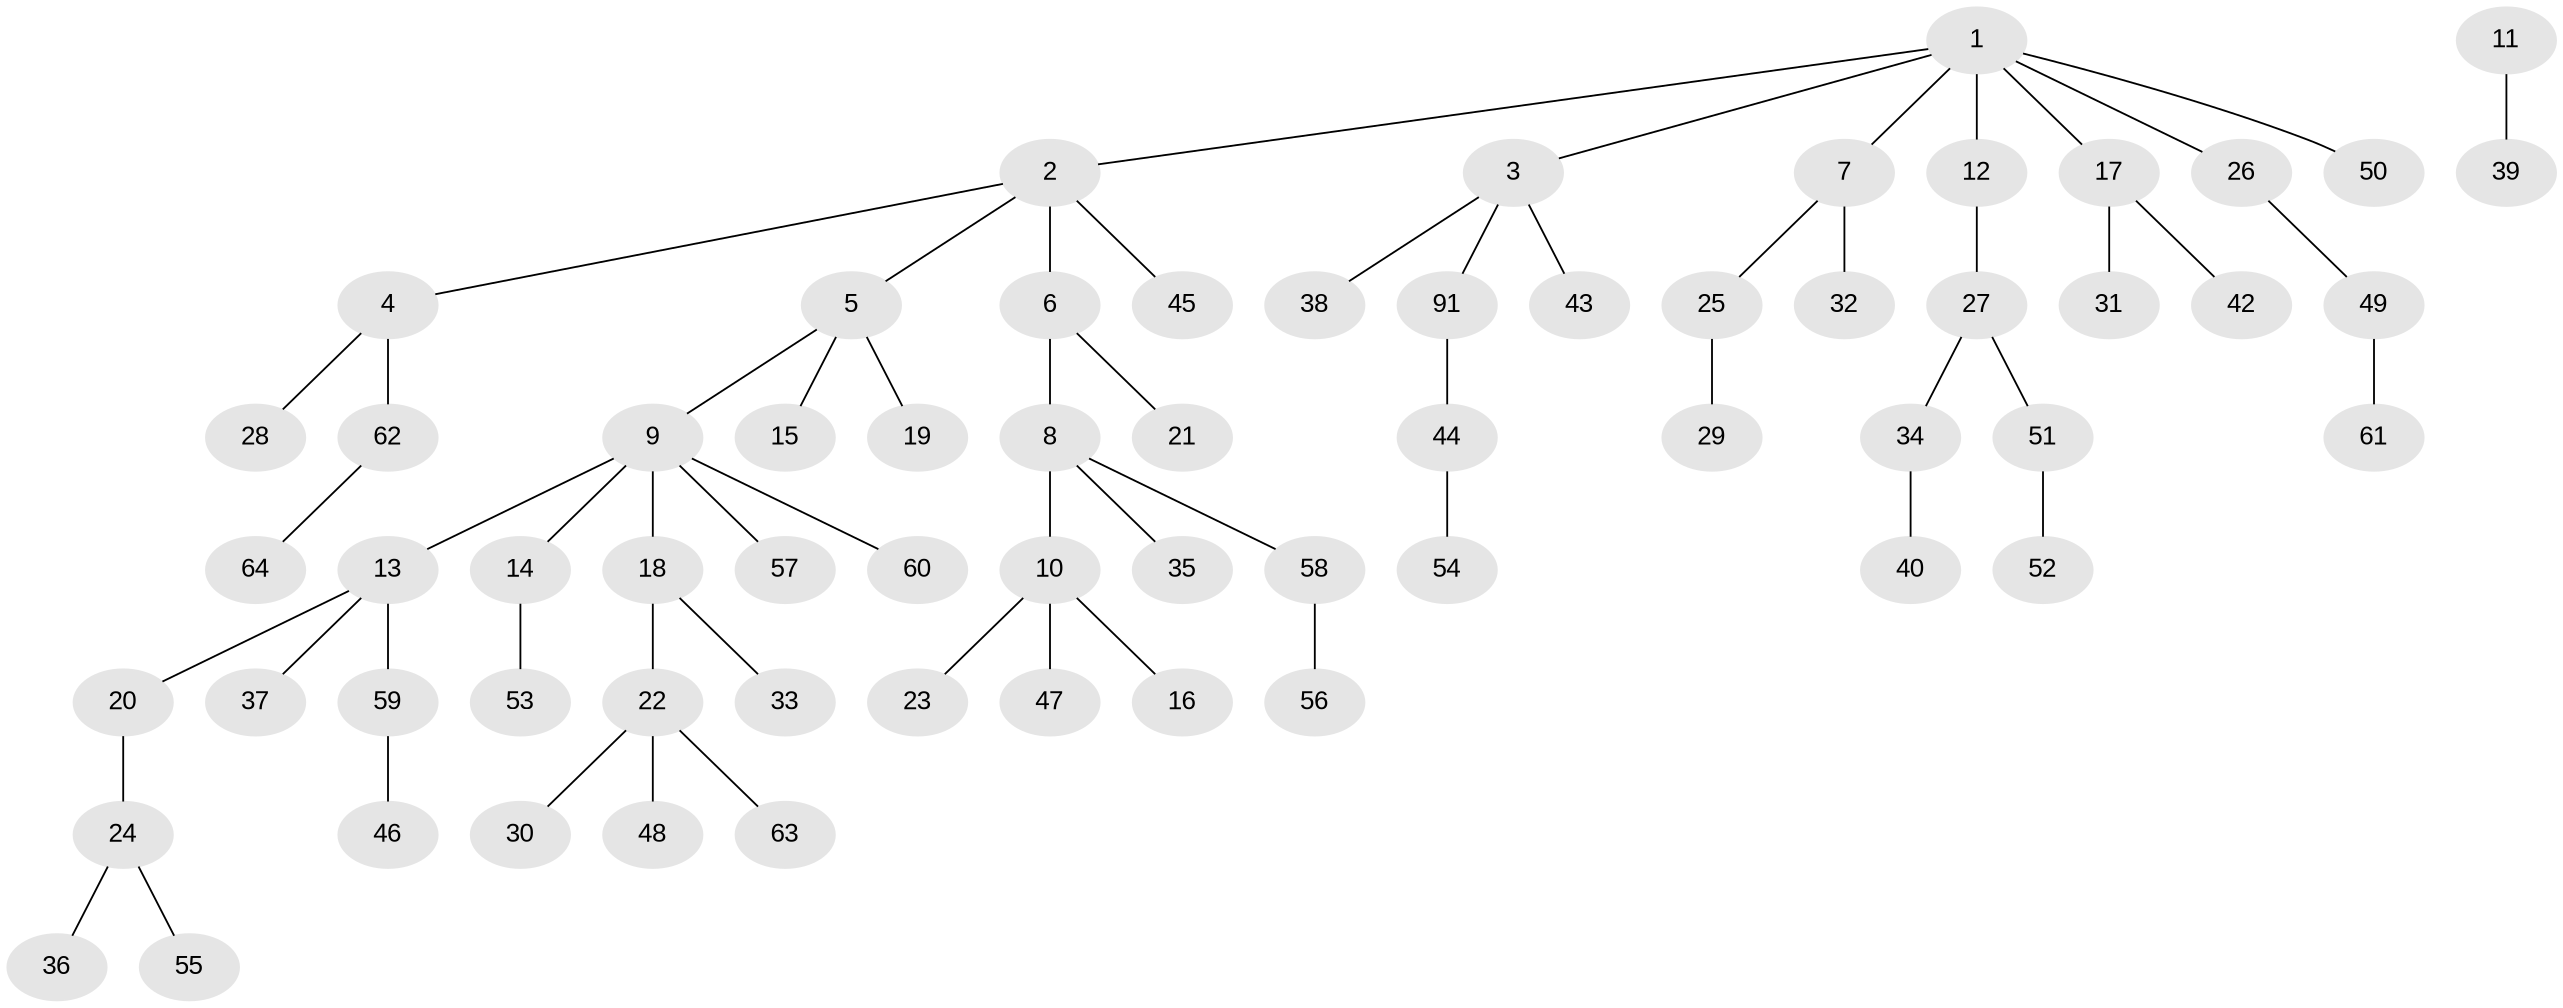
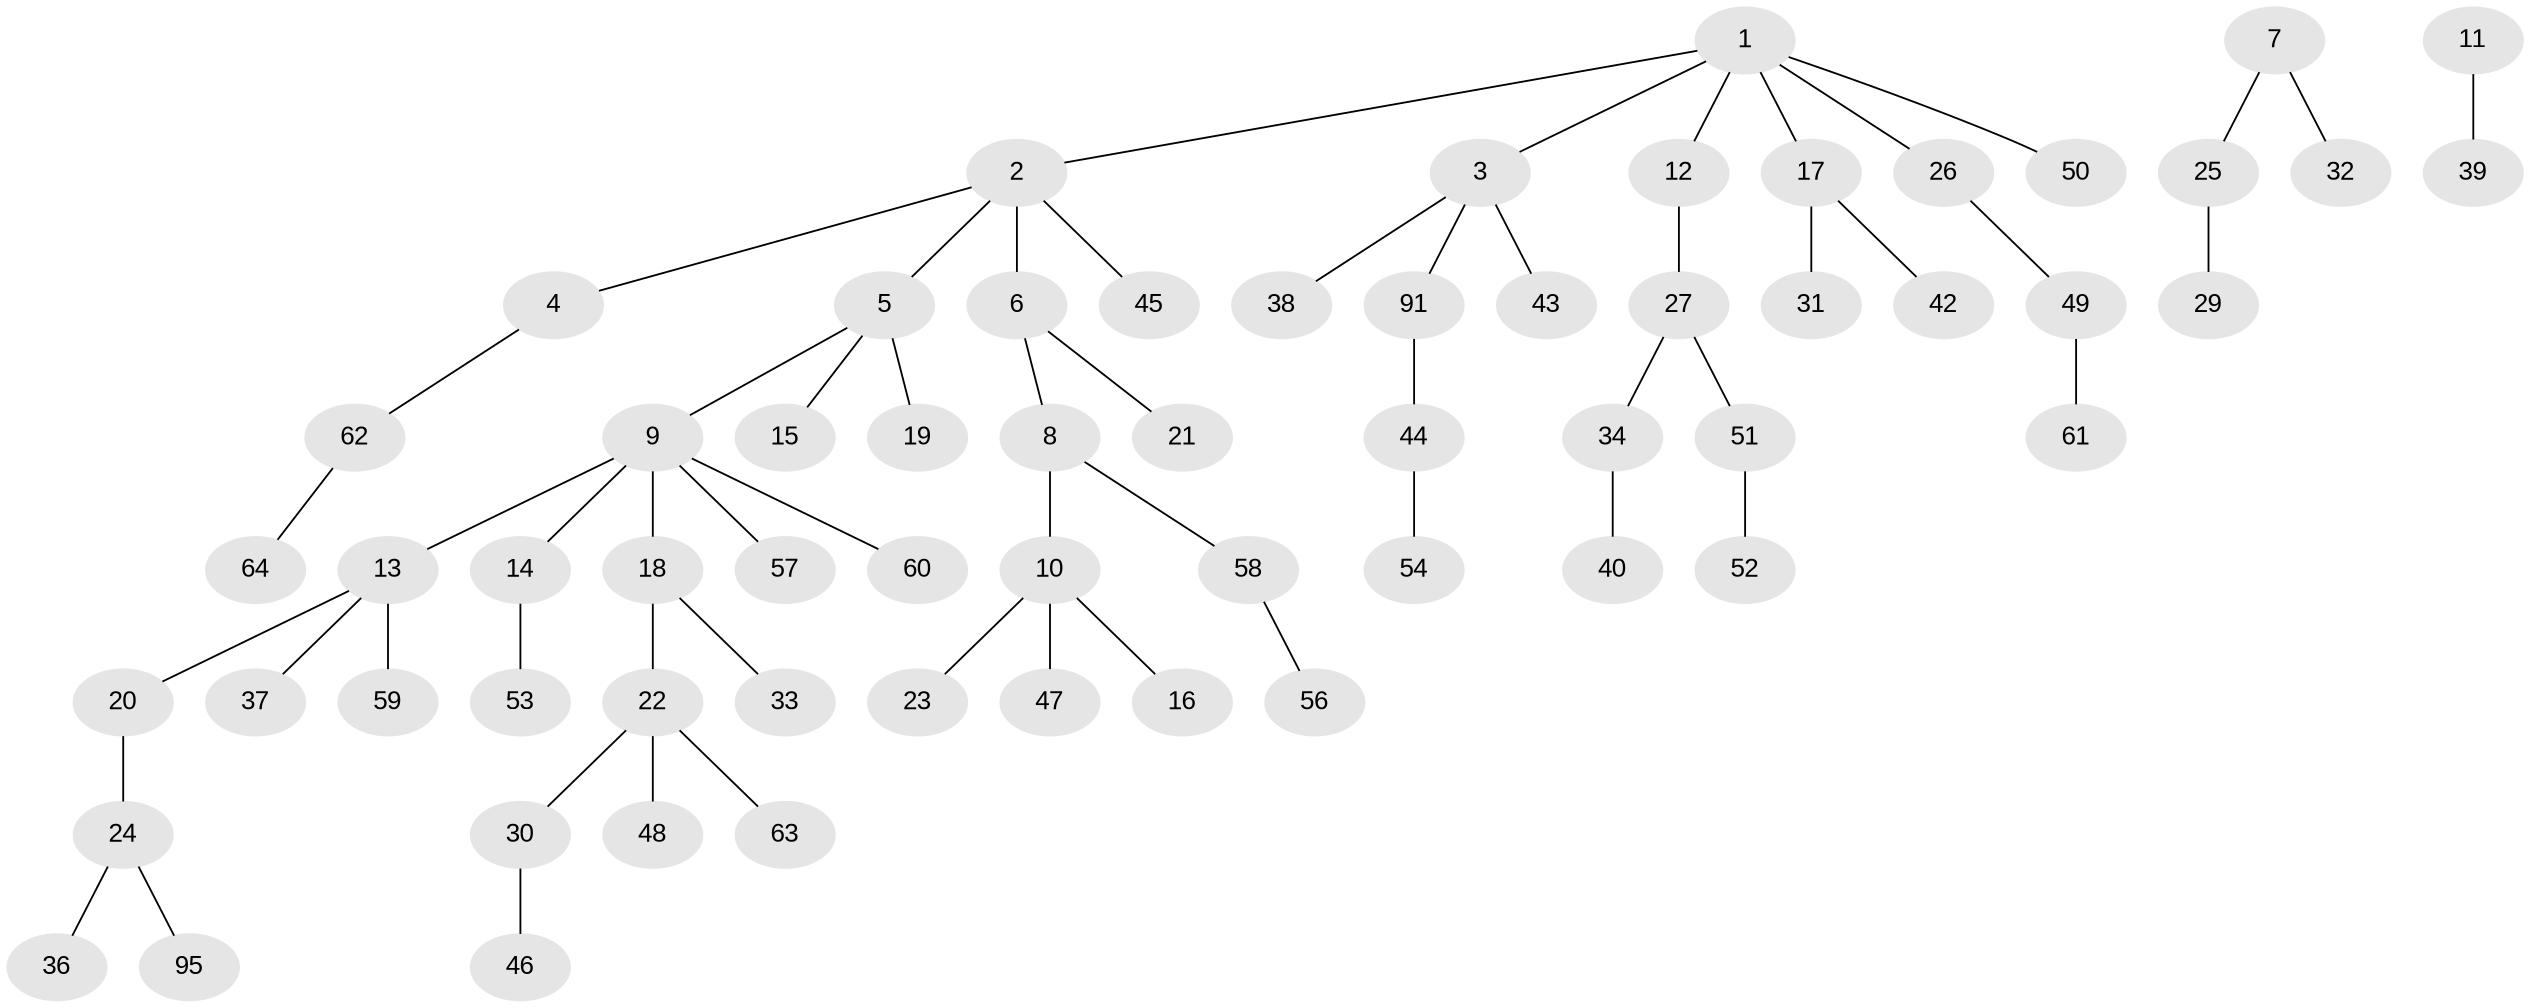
(1911, 106) -> none
(256, 438) -> none
(1182, 570) -> none
(388, 769) -> (520, 901)
(189, 967) -> (189, 967)
